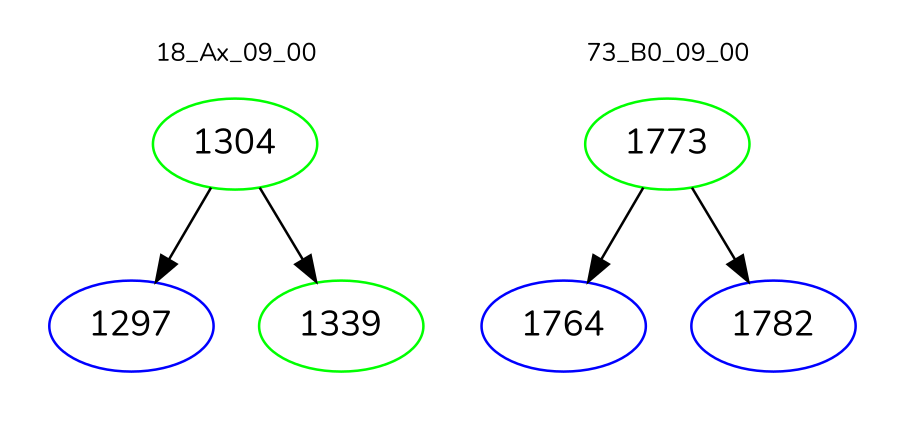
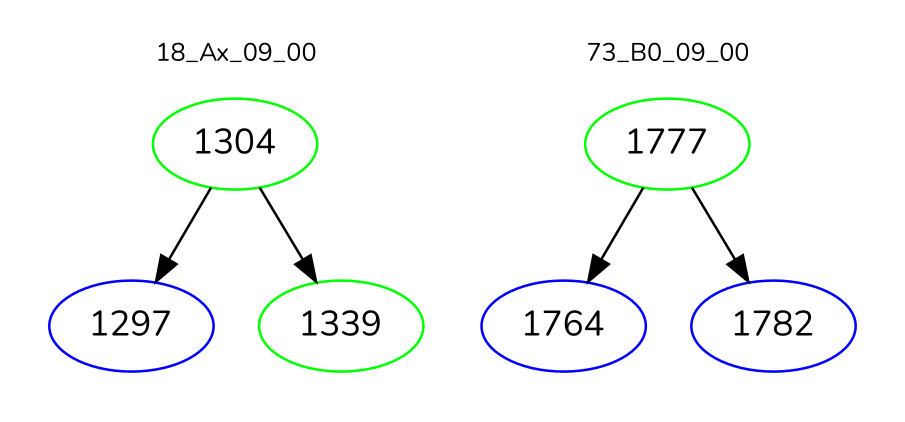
(667, 144) -> (667, 144)
